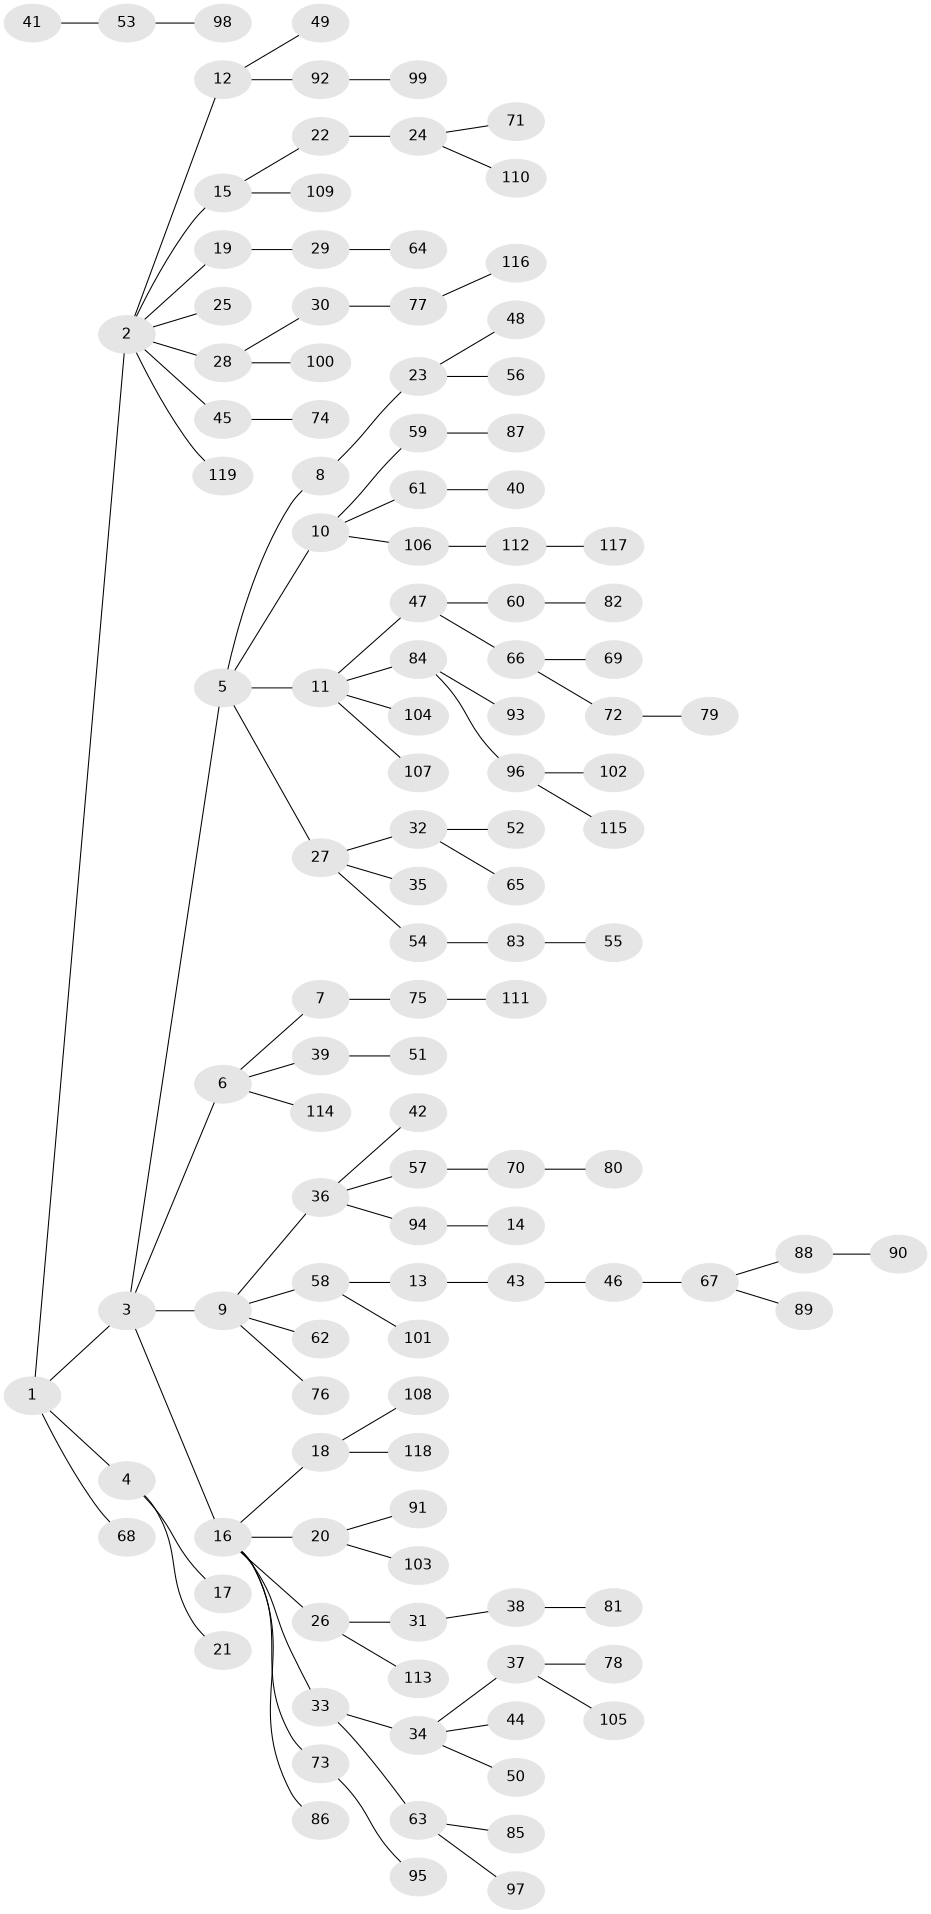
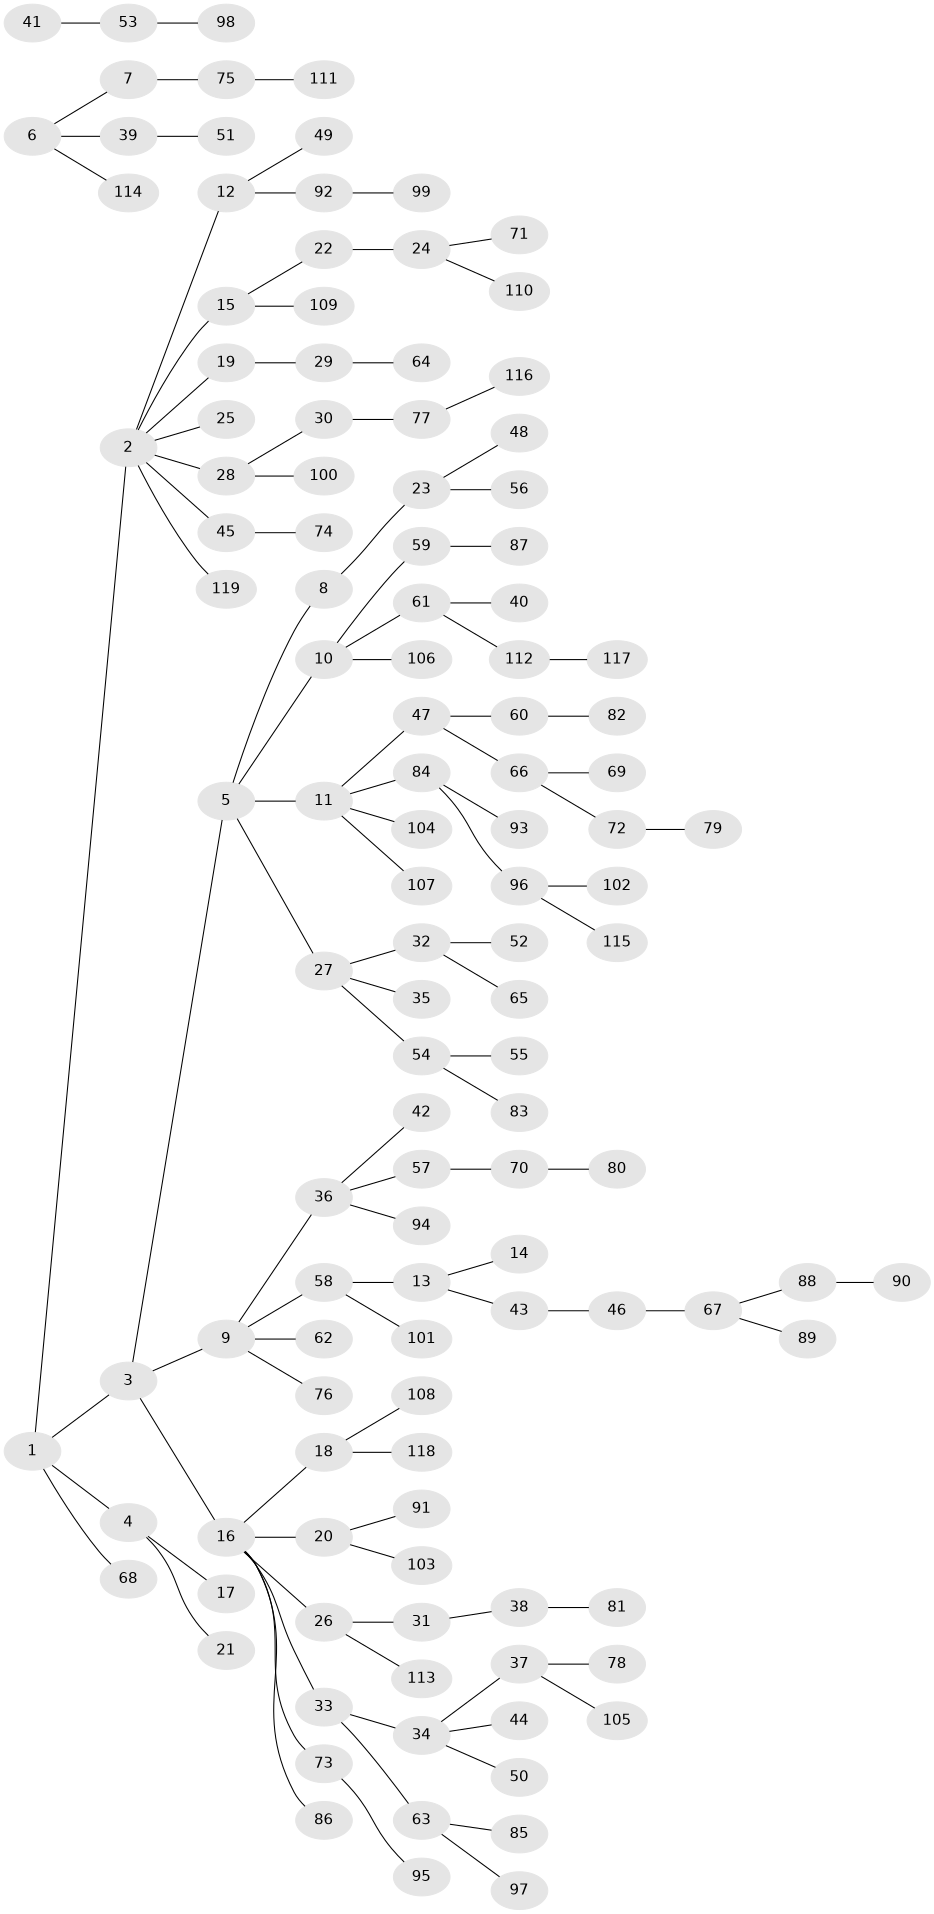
(467, 546) -> (470, 631)
(565, 943) -> (471, 1056)
(175, 1198) -> none
(467, 1226) -> (471, 1268)
